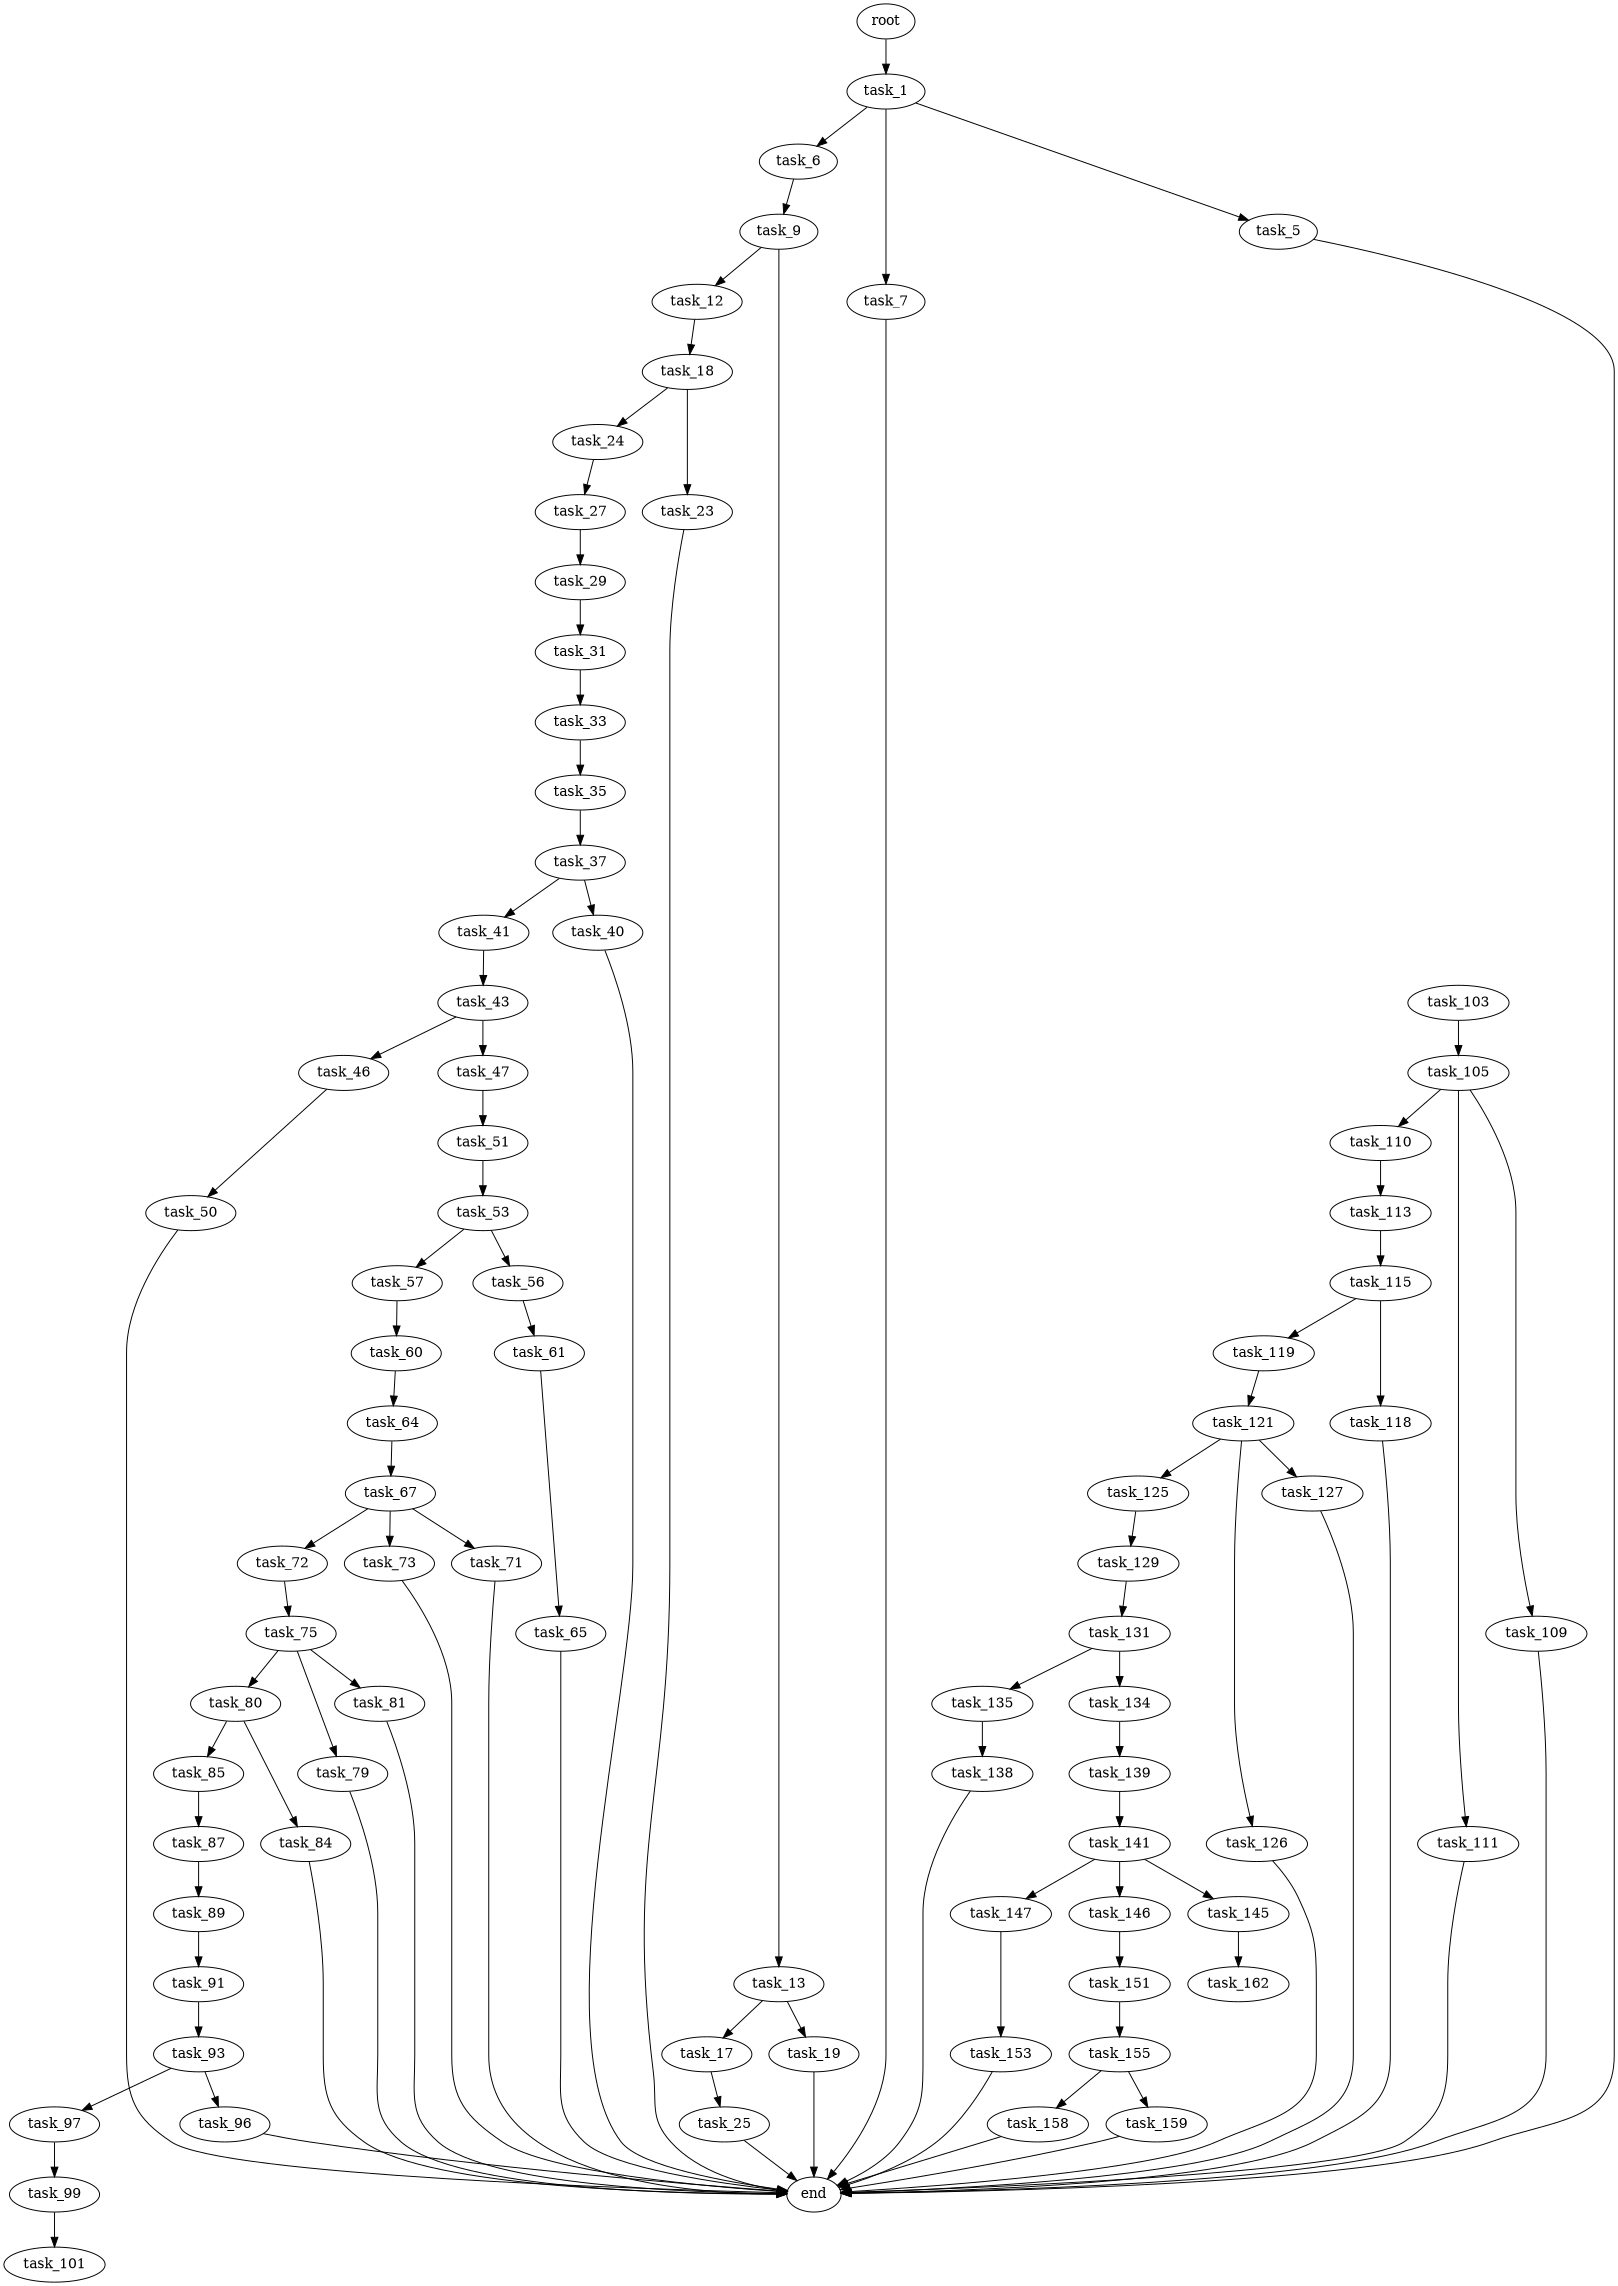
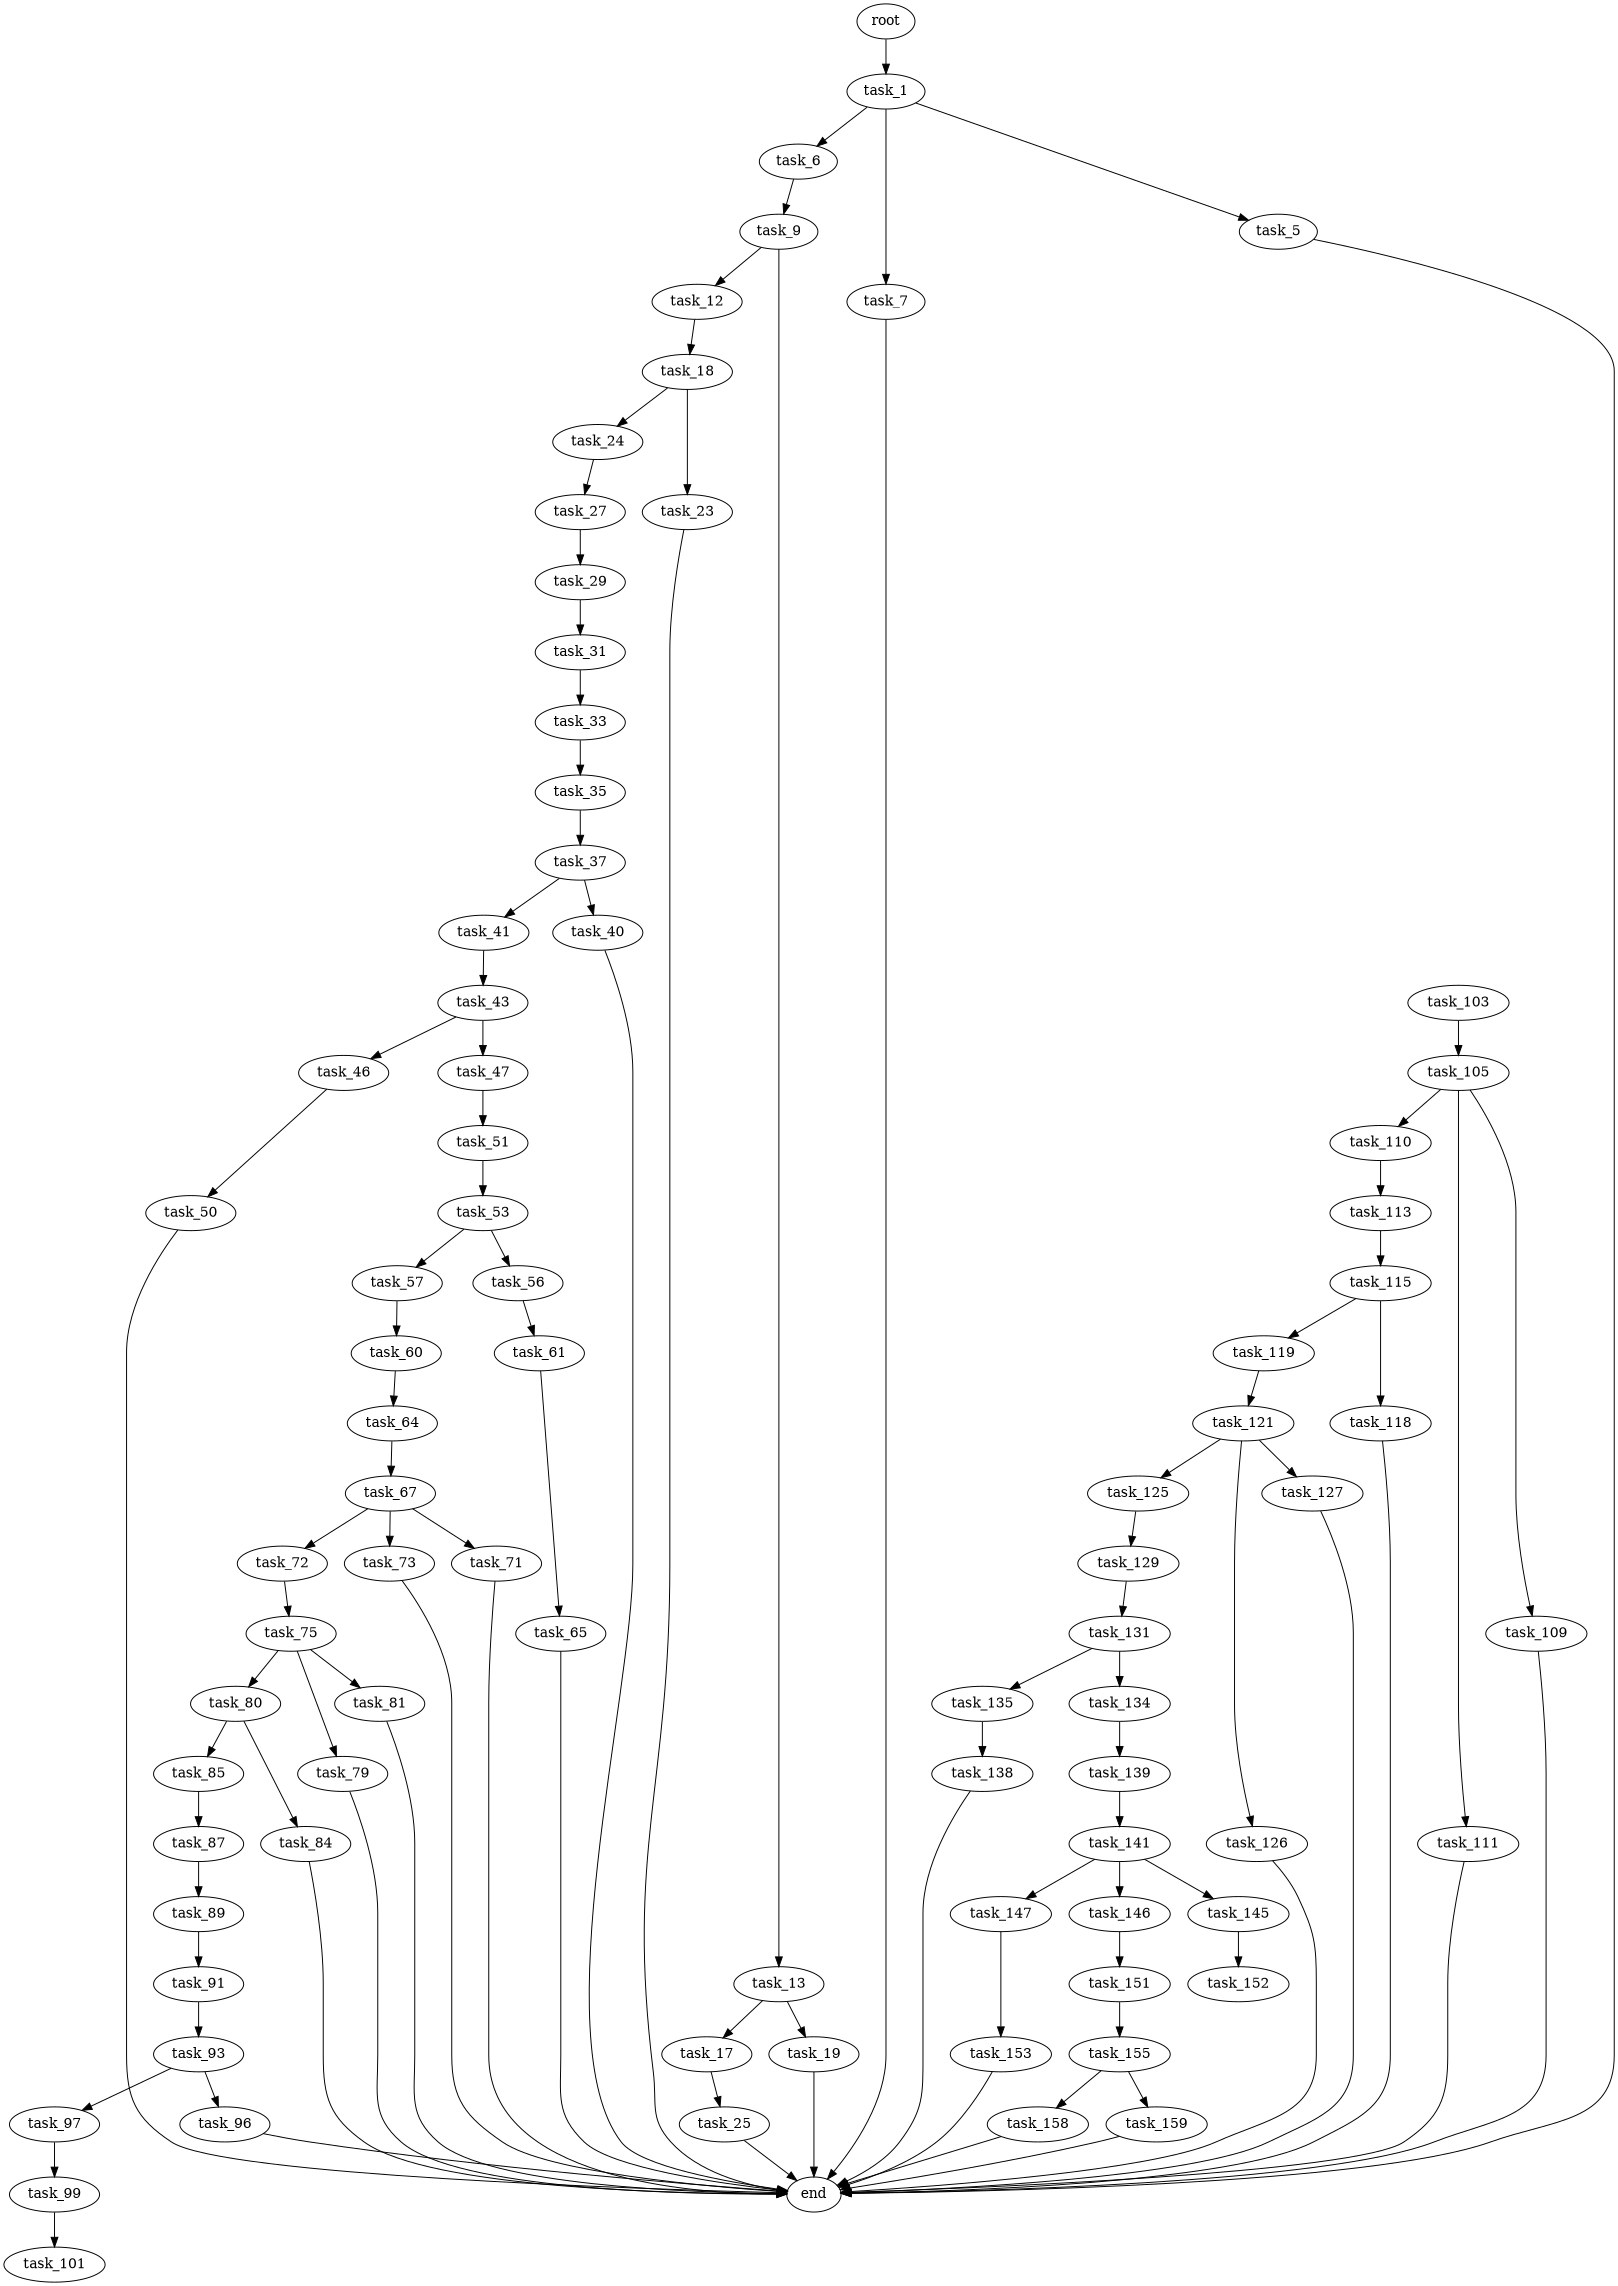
(1238, 1984) -> (1238, 1984)
